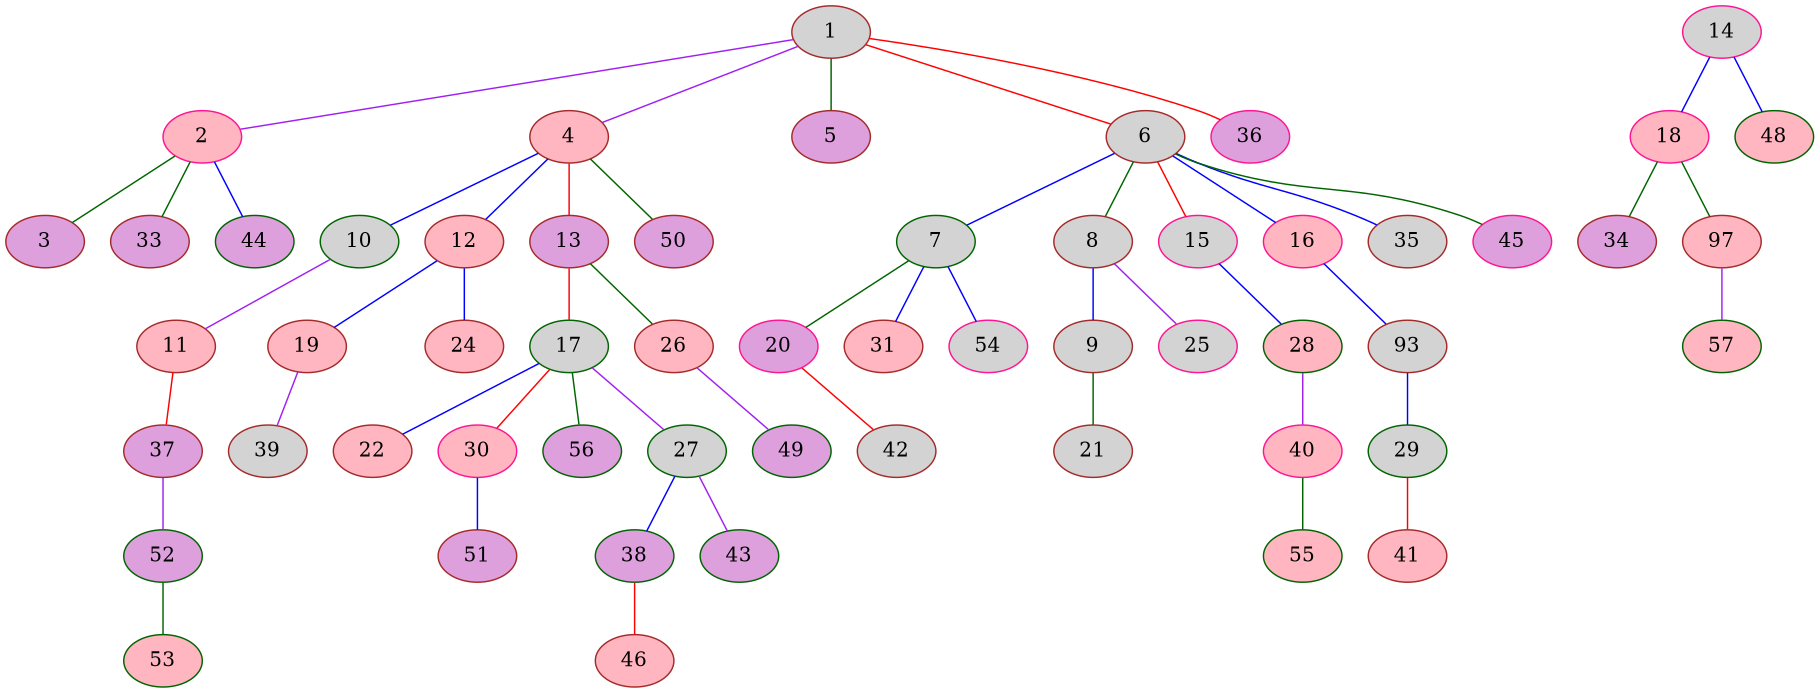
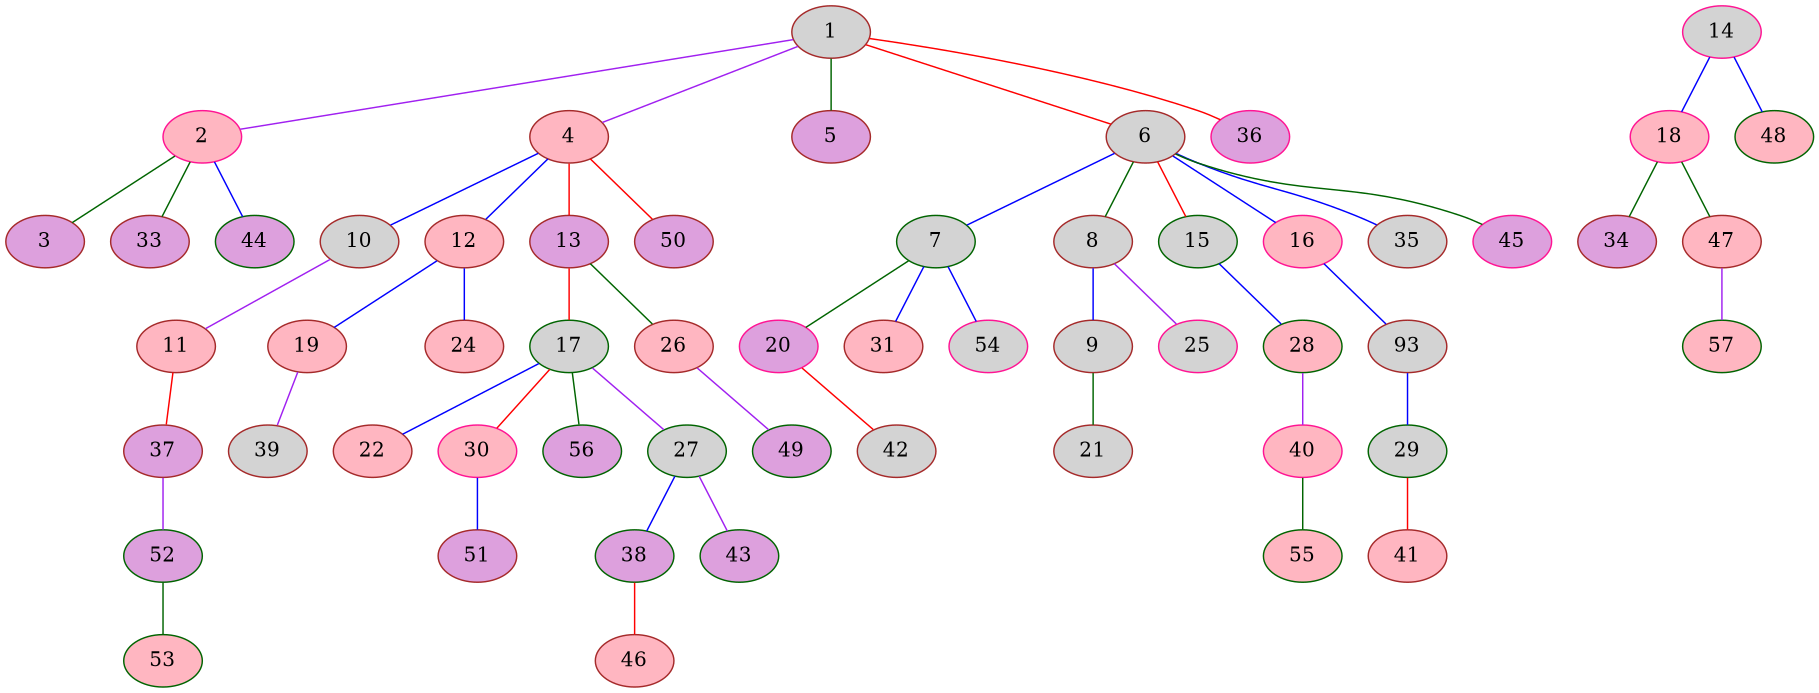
(621, 189) -> (621, 189)
(360, 242) -> (360, 242)
(1198, 242) -> (1198, 242)
(1722, 242) -> (1722, 242)
